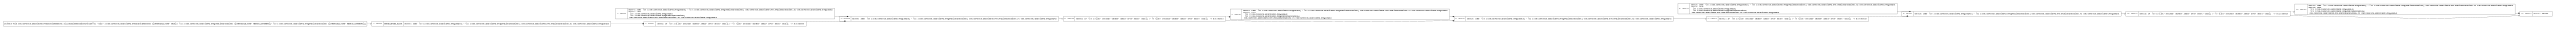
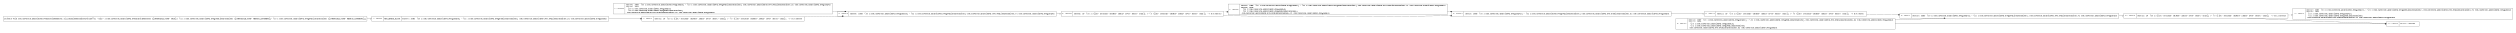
(2517, 13) -> (2140, 24)
(393, 24) -> (392, 19)
